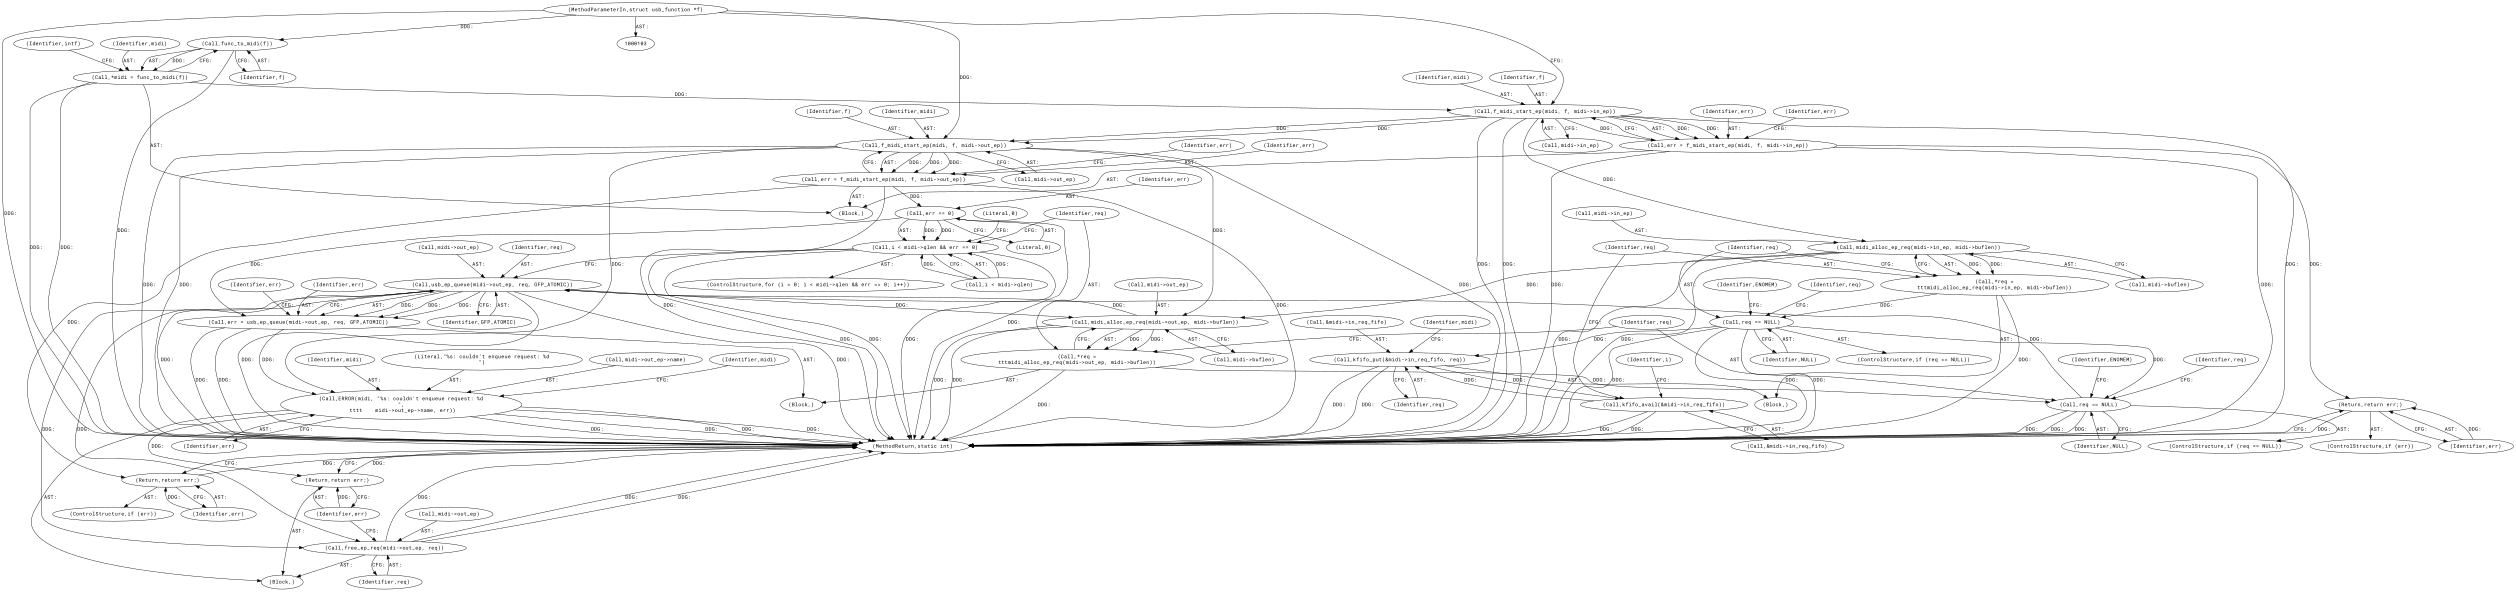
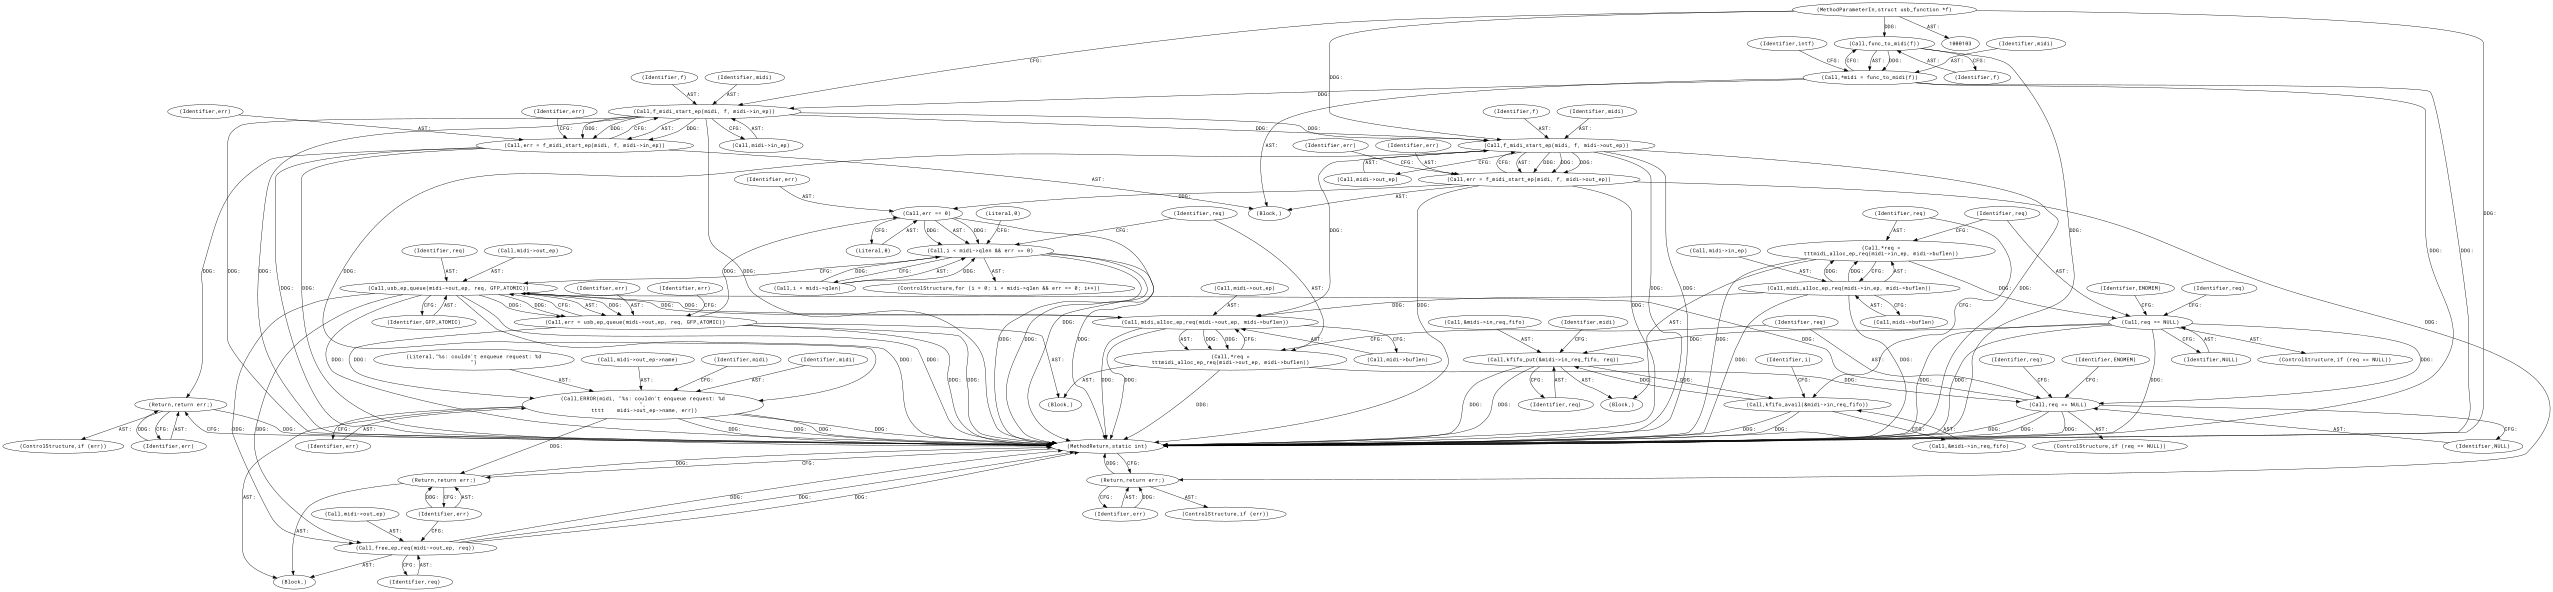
(1671, 205) -> none
(528, 235) -> (773, 242)
